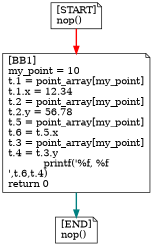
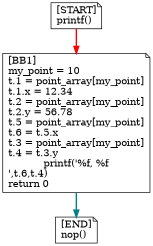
(76, 16) -> (76, 16)
